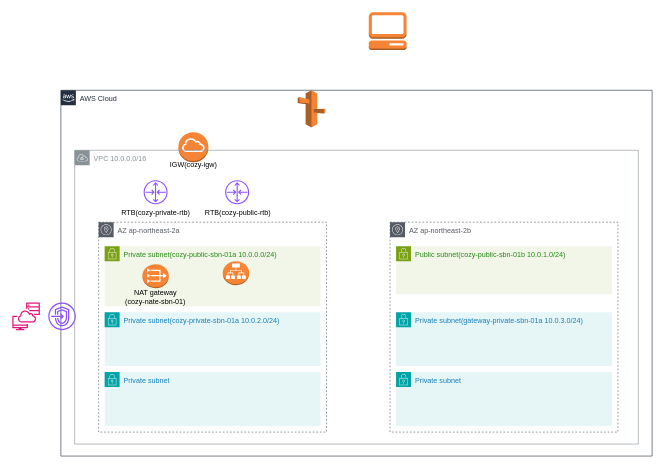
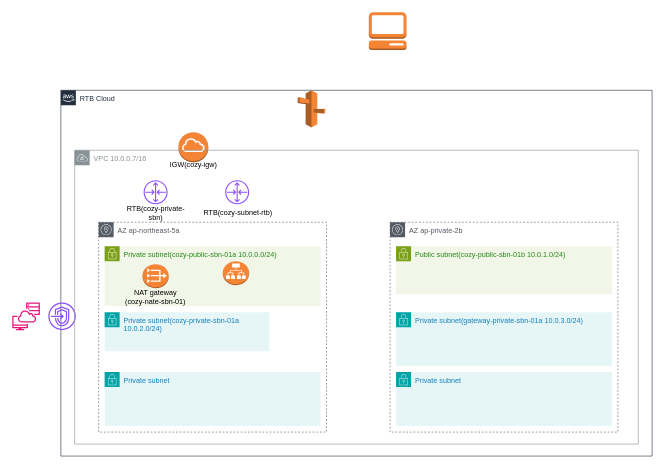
(96, 99) -> (96, 99)
(120, 159) -> (120, 159)
(156, 213) -> (156, 213)
(238, 213) -> (238, 213)
(153, 231) -> (153, 231)
(445, 231) -> (440, 231)
(213, 339) -> (187, 332)
